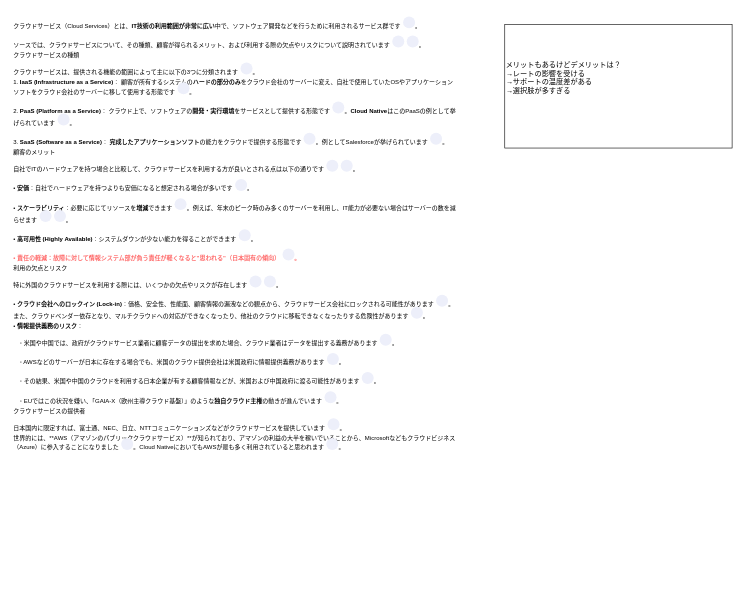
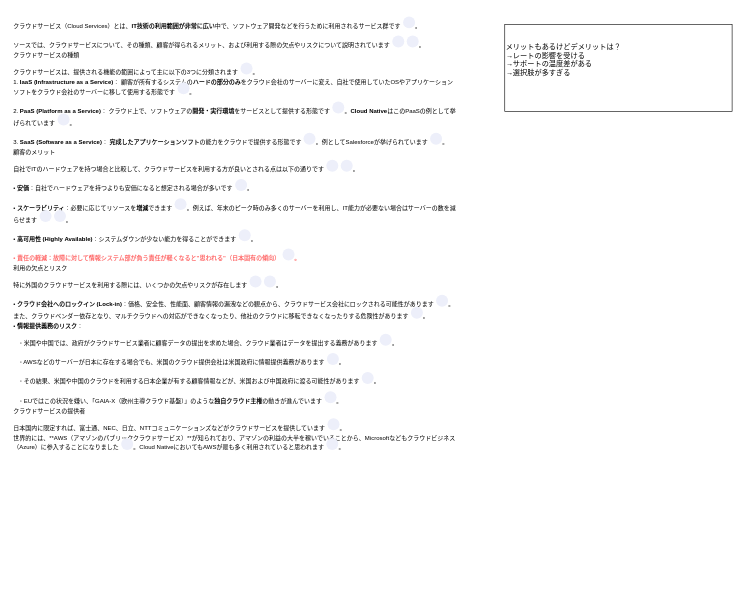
(619, 86) -> (619, 68)
